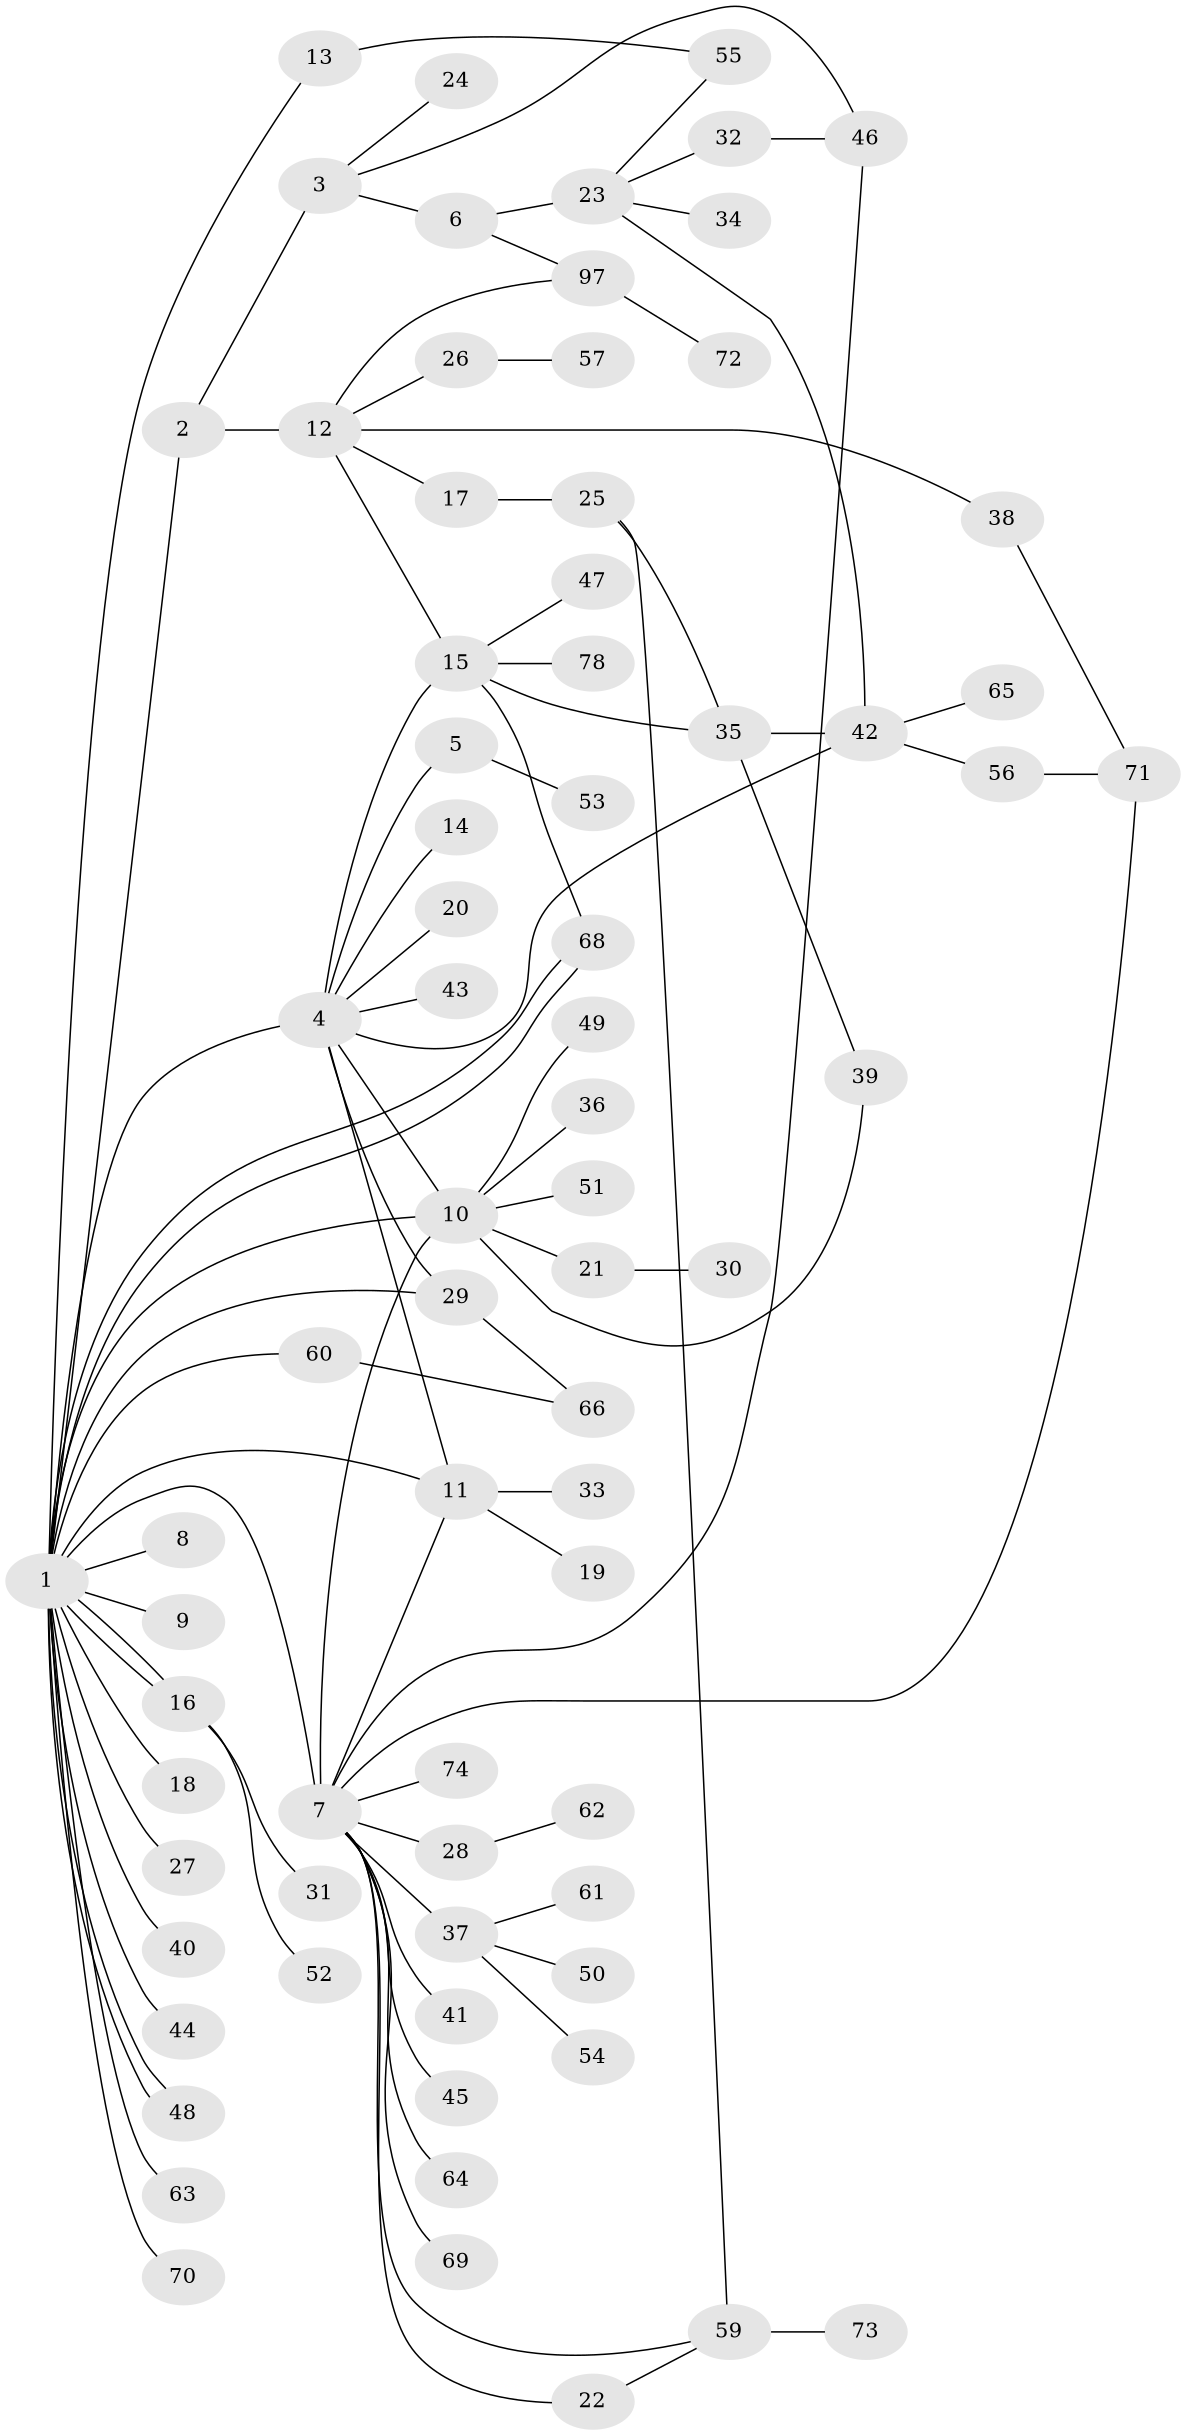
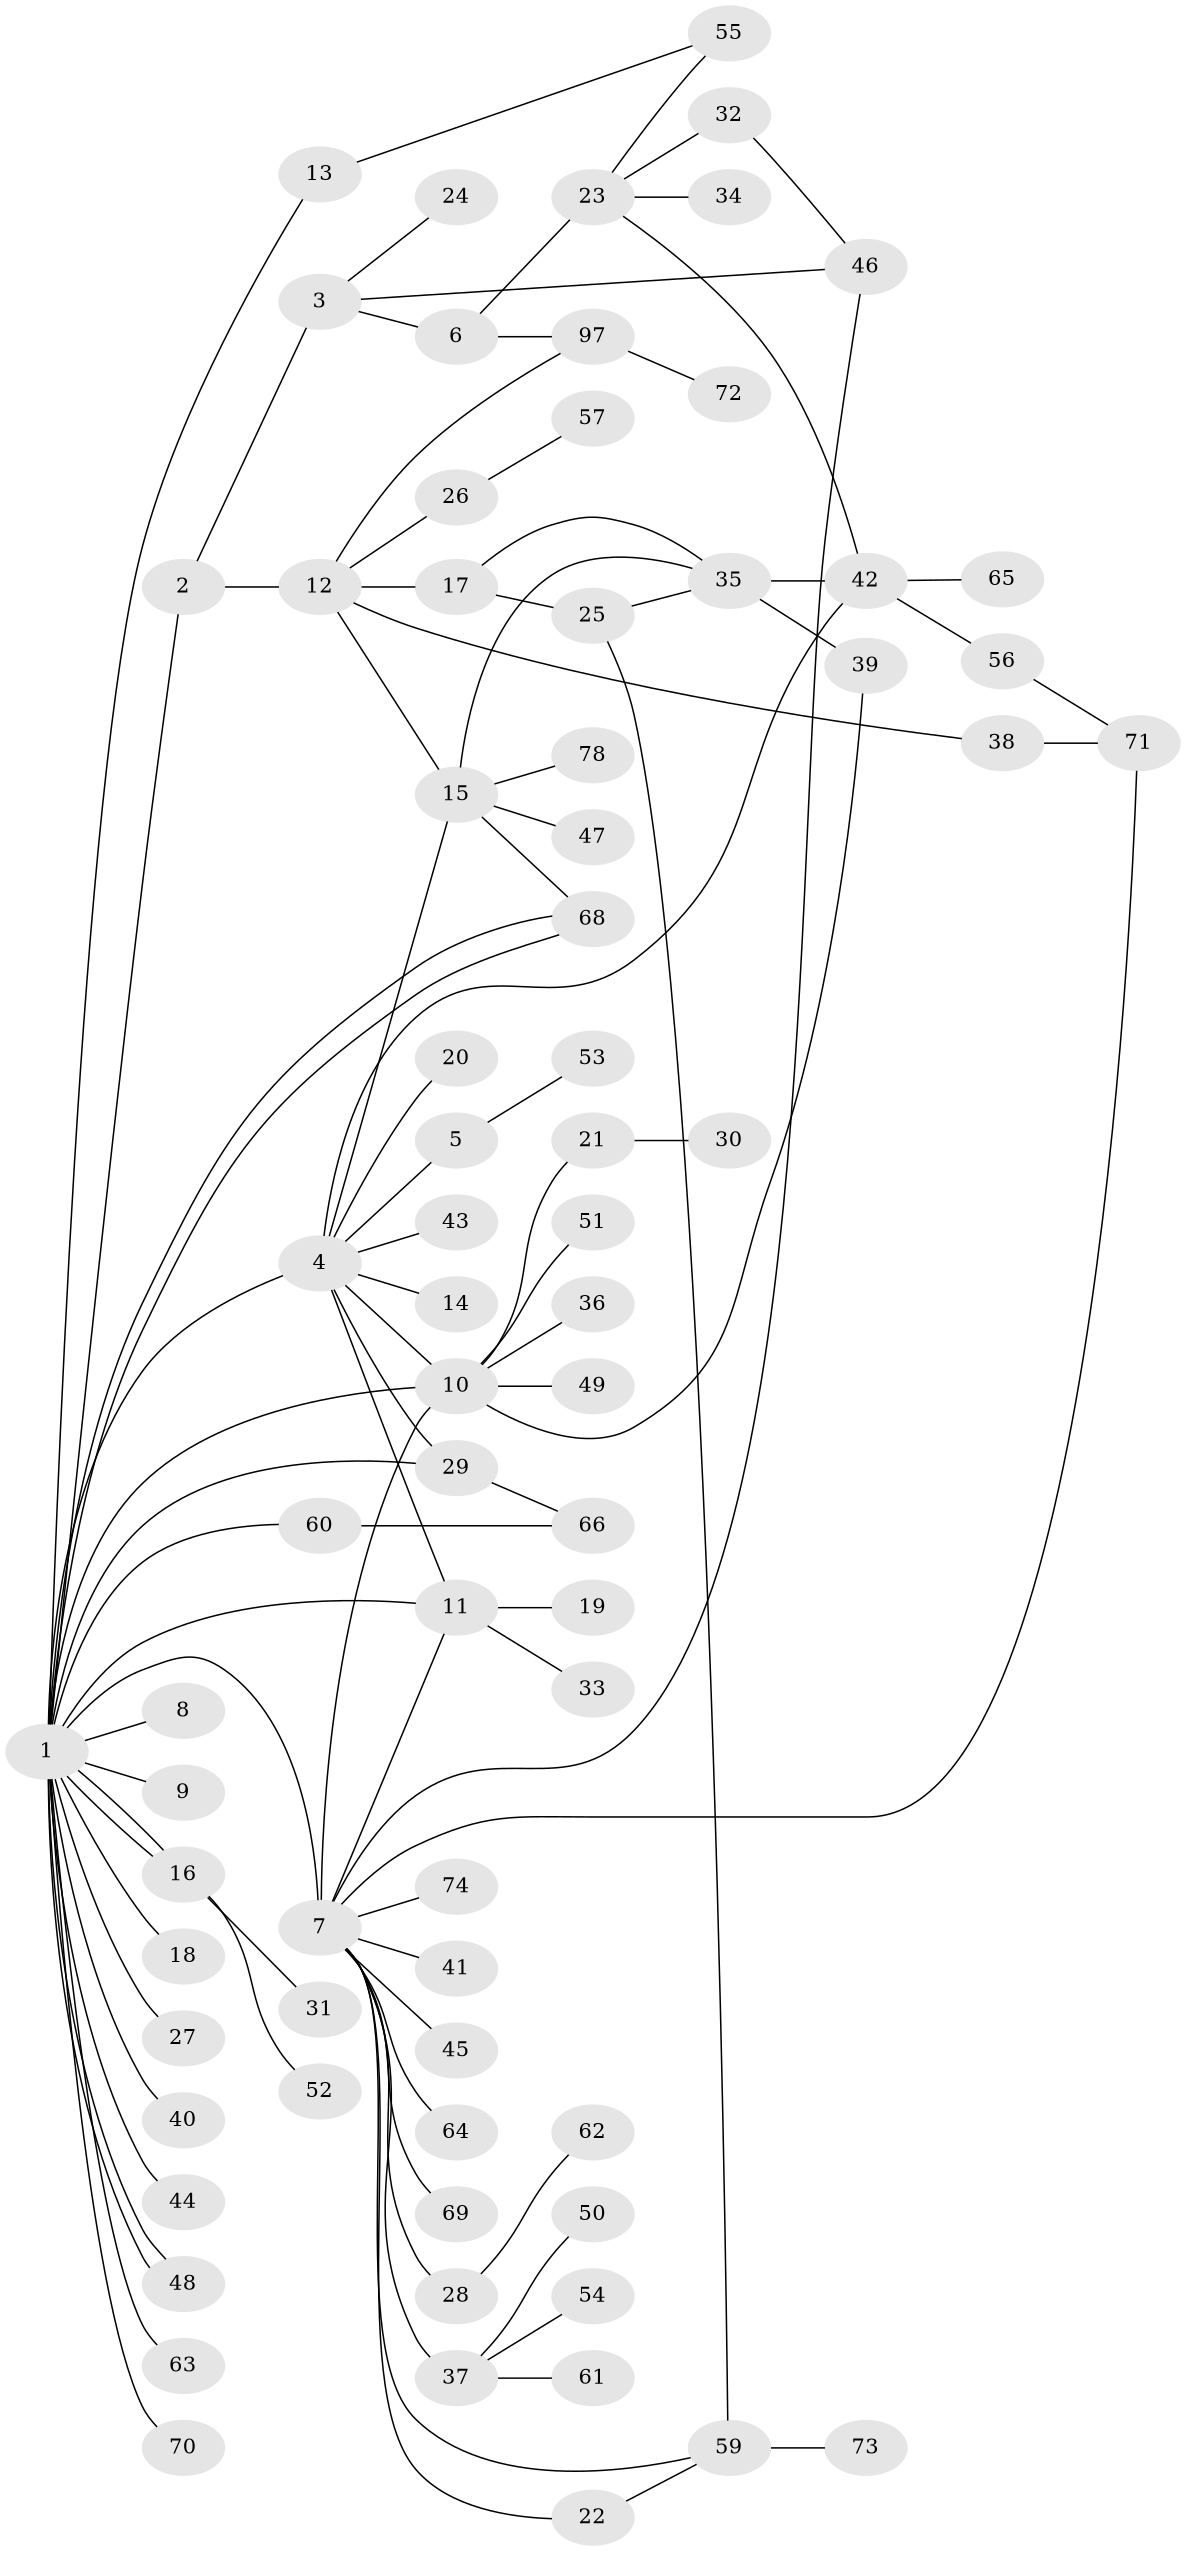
none -> (591, 517)
